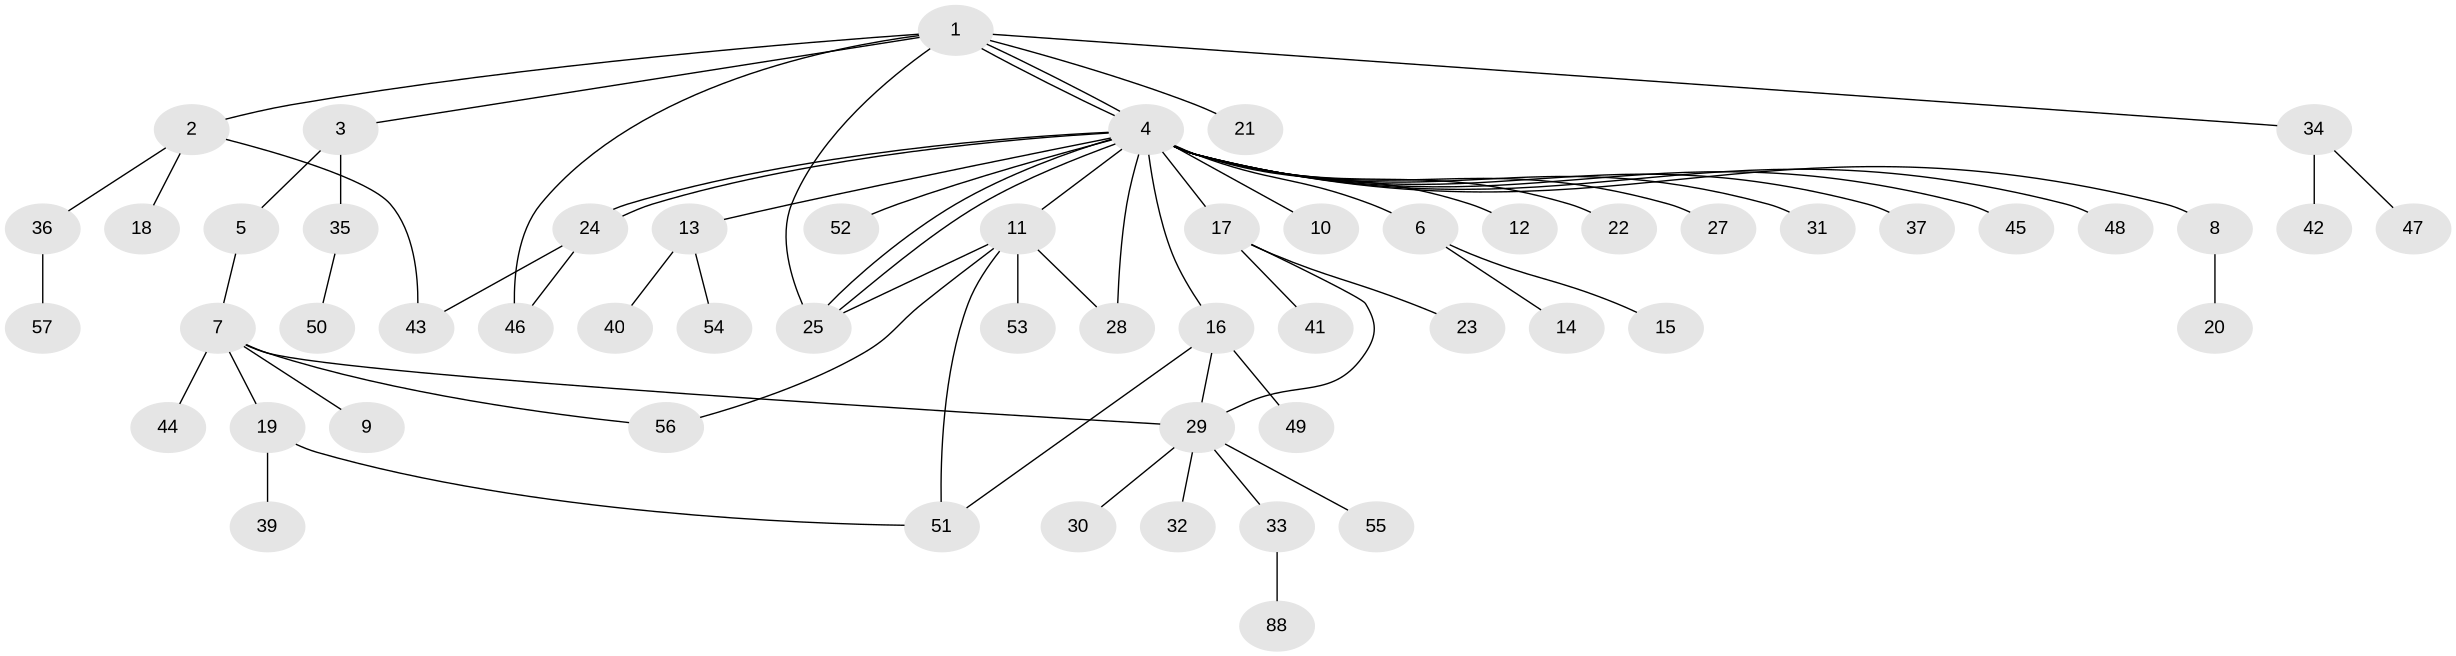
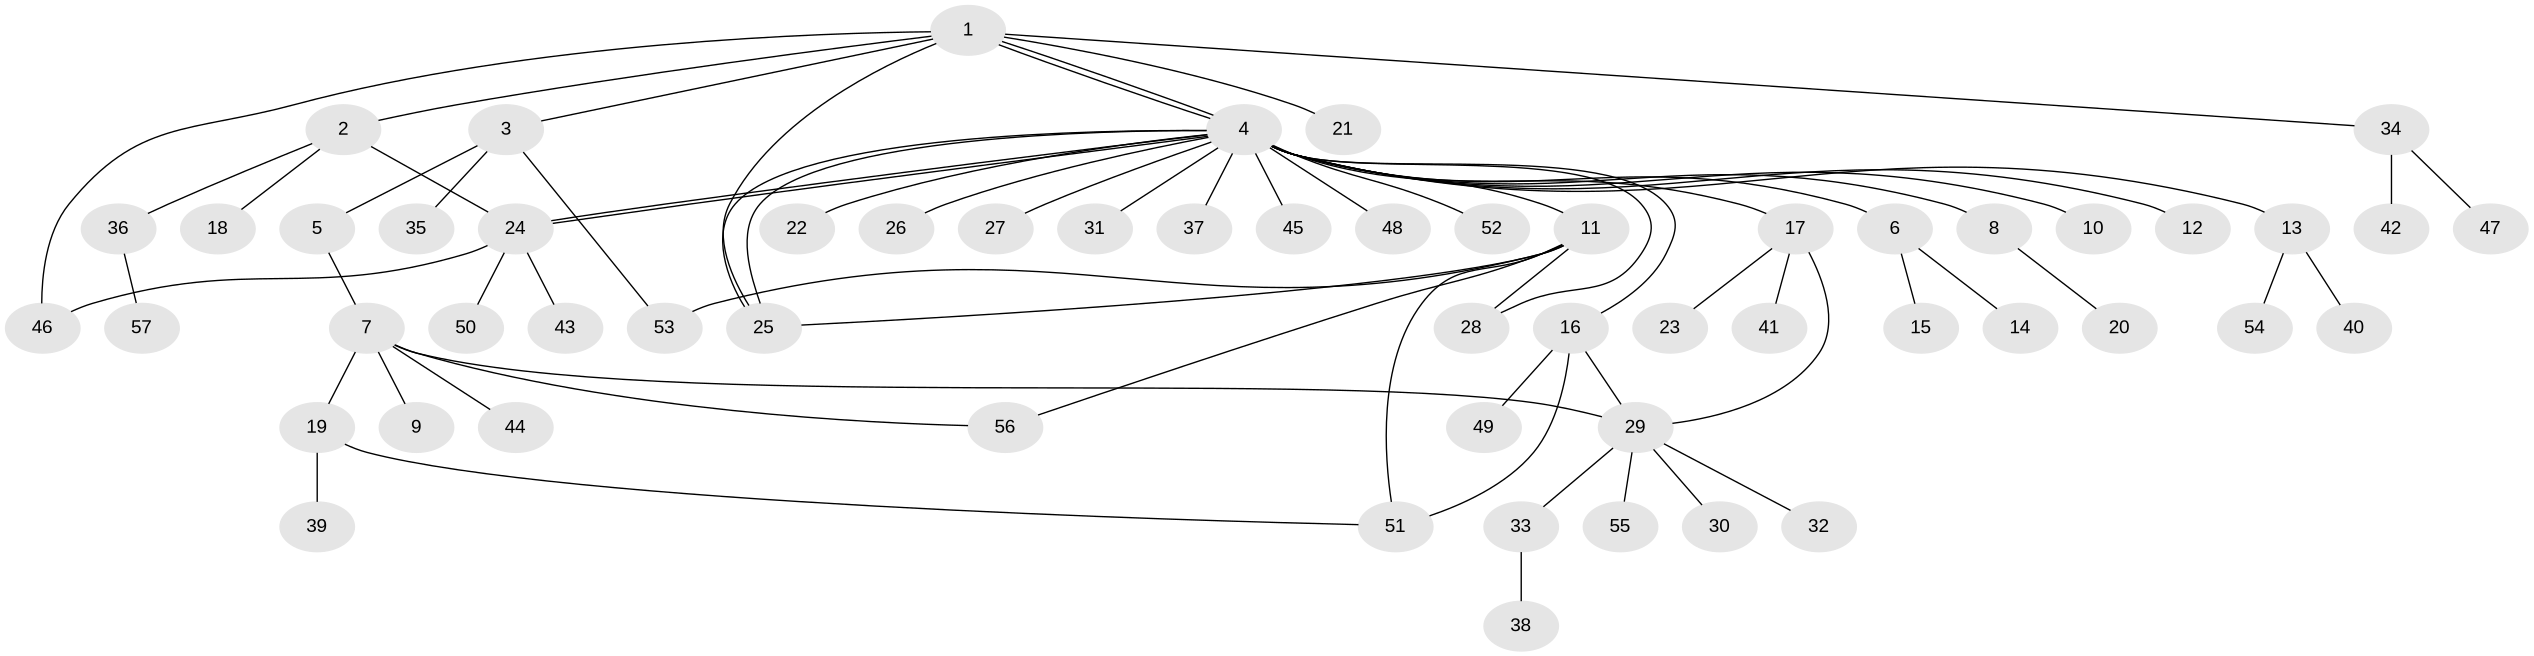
(360, 184) -> (433, 181)
none -> (586, 229)
none -> (896, 229)
(329, 278) -> (491, 279)
(1277, 626) -> (1521, 626)
